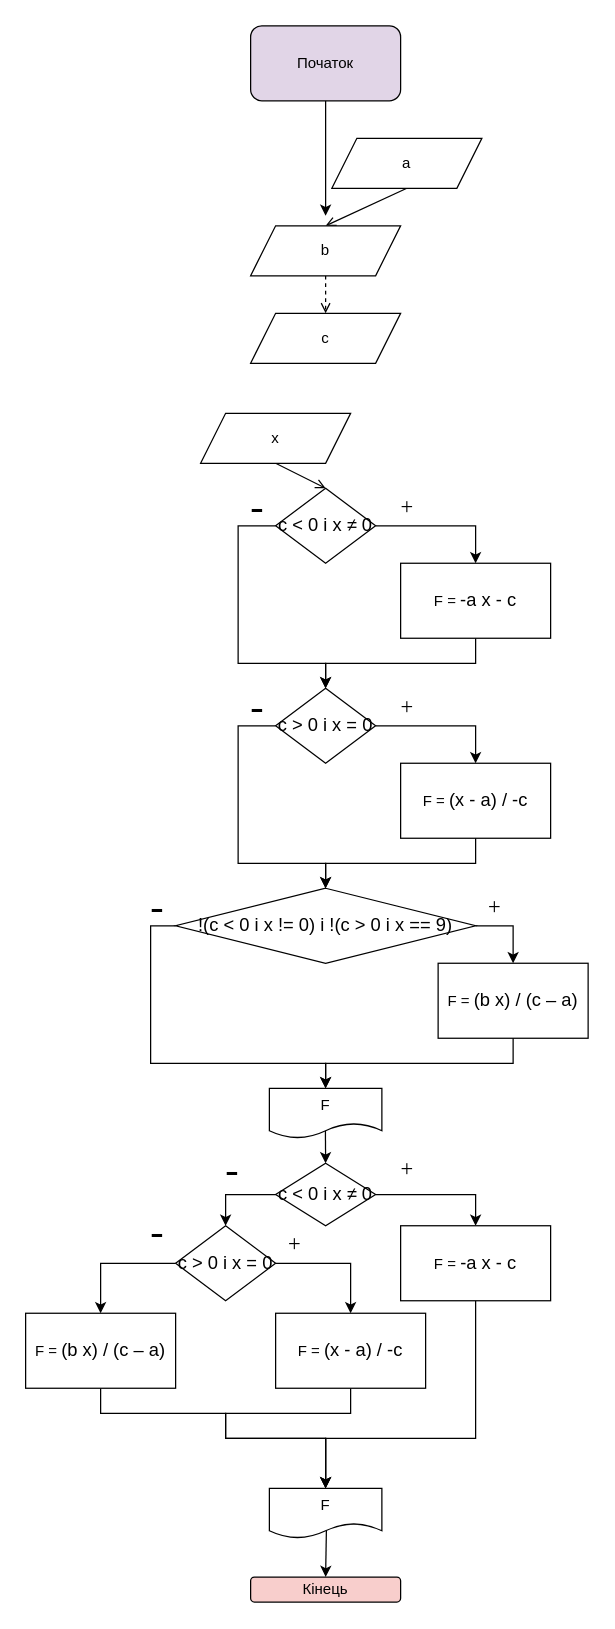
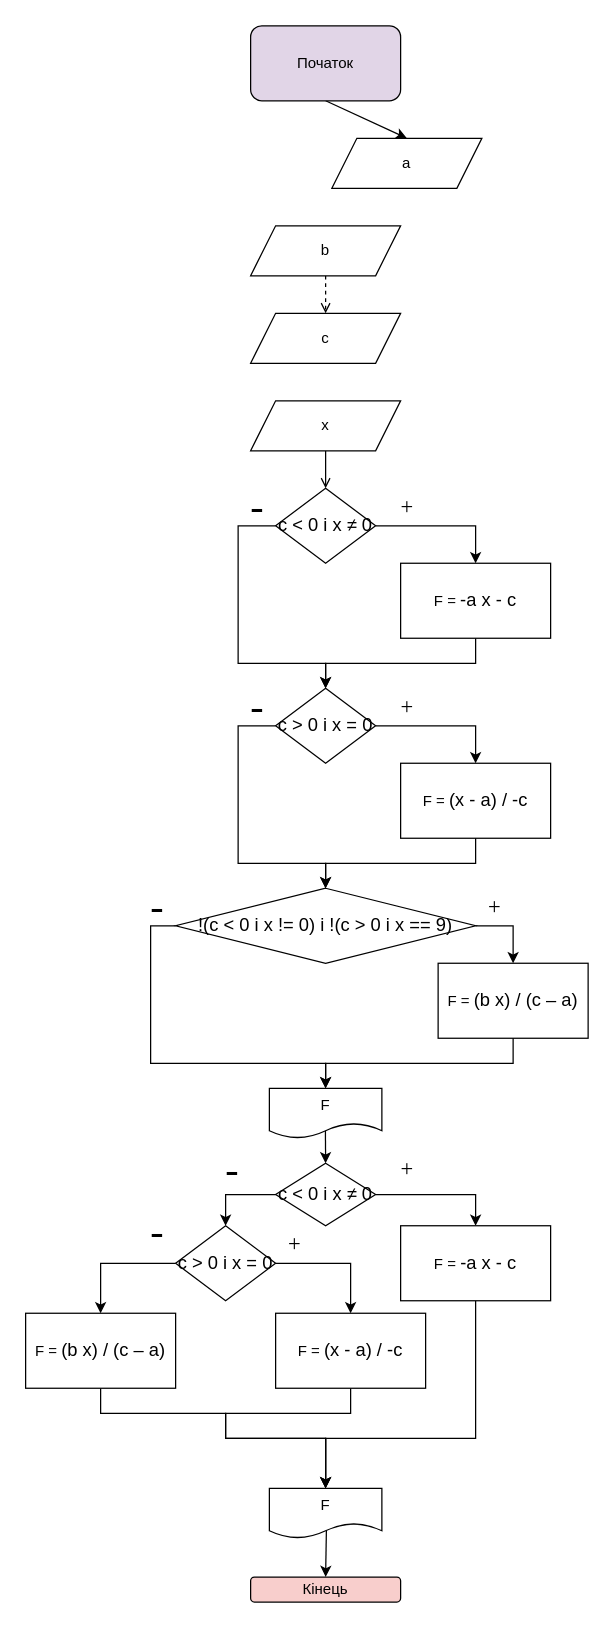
(326, 155) -> (363, 118)
(368, 206) -> none
(276, 438) -> (326, 426)
